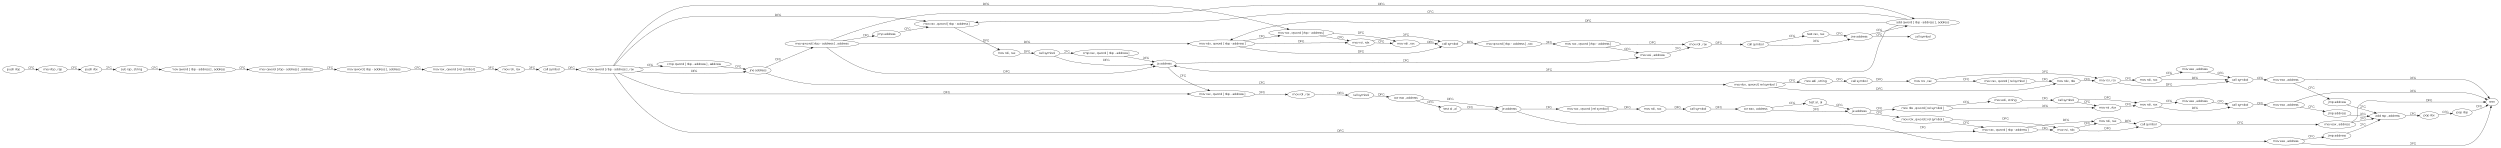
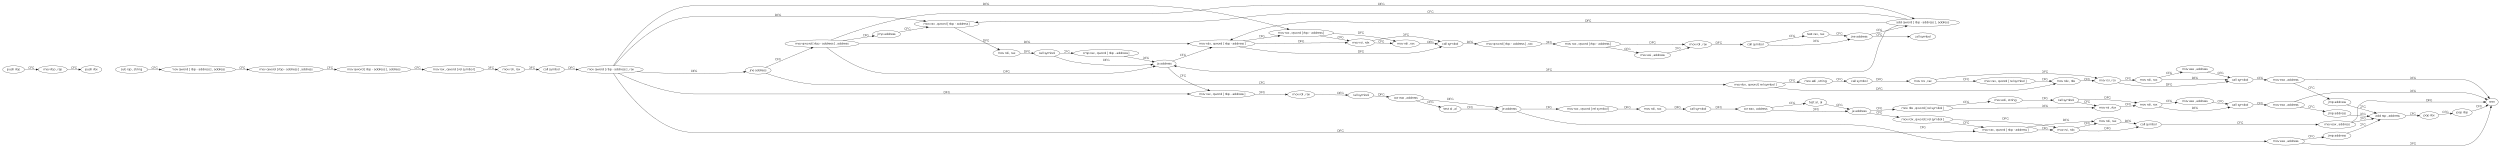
(1406, 62) -> (1191, 54)
(694, 64) -> none
(108, 70) -> none
